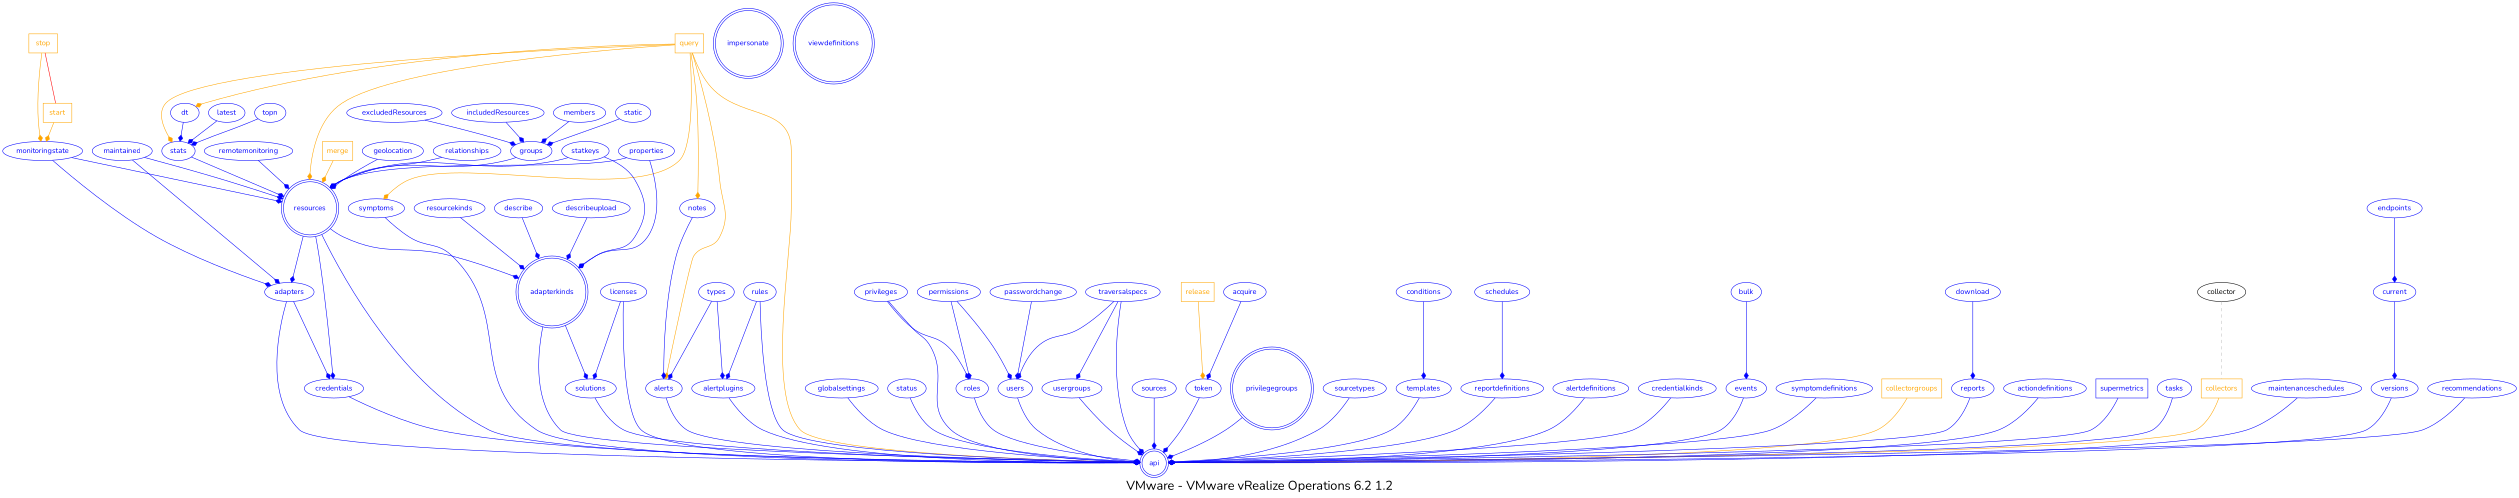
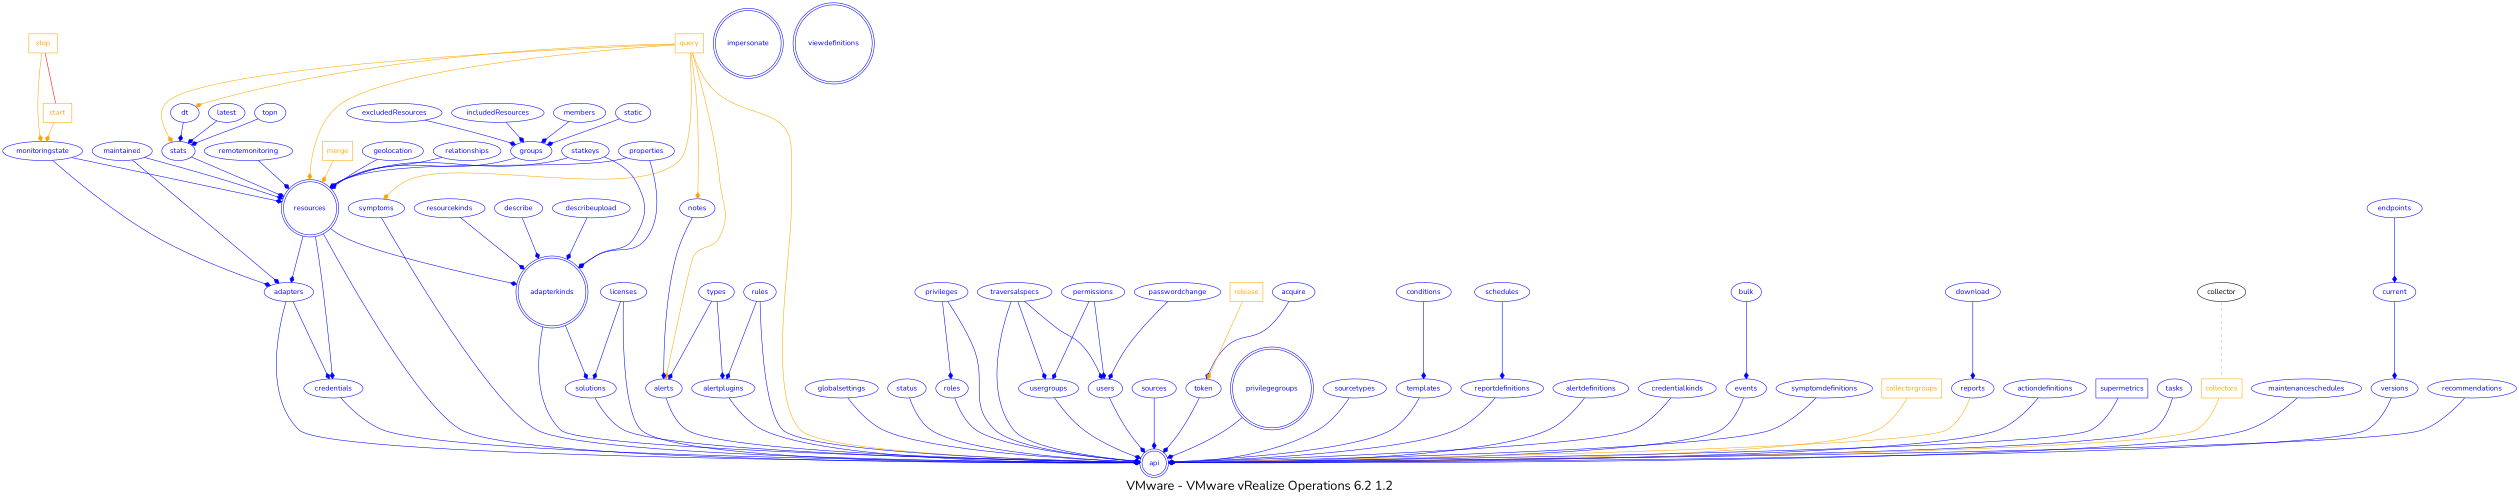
(960, 337) -> (1074, 334)
(1642, 451) -> (1642, 451)
